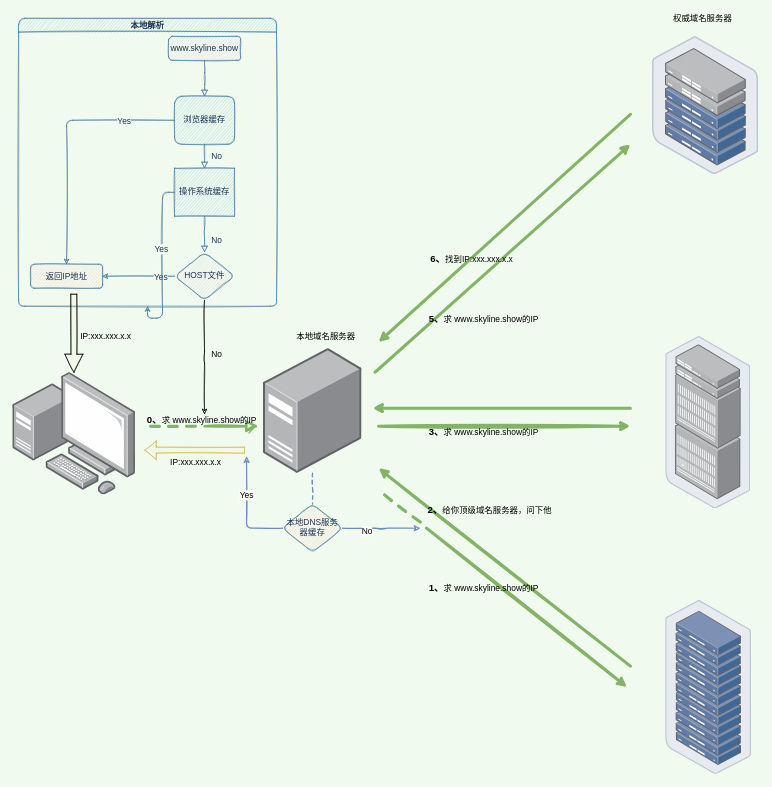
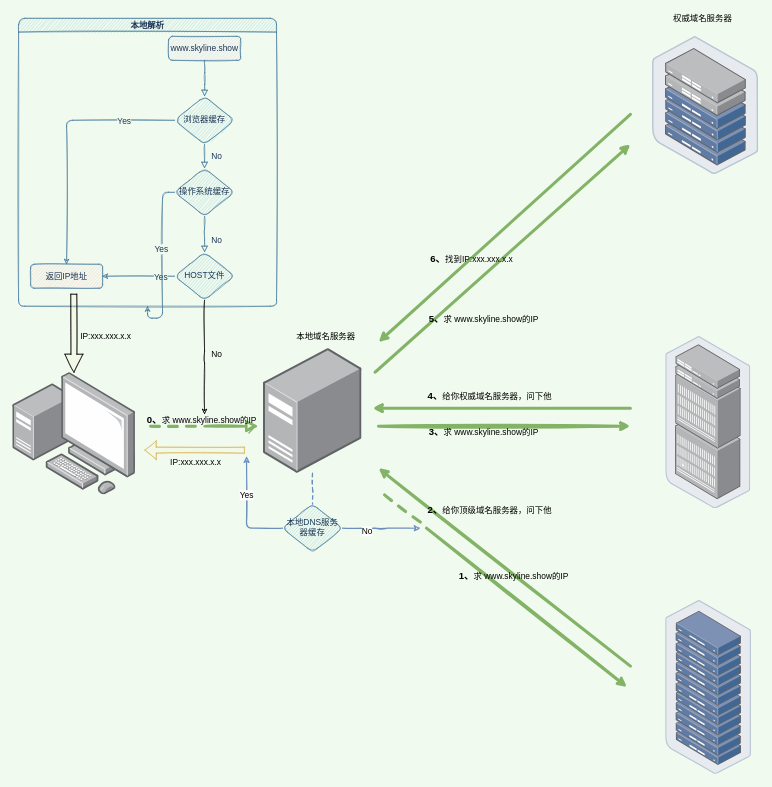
(204, 120) -> (204, 120)
(204, 192) -> (204, 192)
(204, 276) -> (204, 276)
none -> (489, 396)
(312, 528) -> (312, 528)
(483, 588) -> (513, 576)
